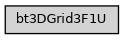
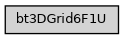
(62, 20) -> (62, 20)
